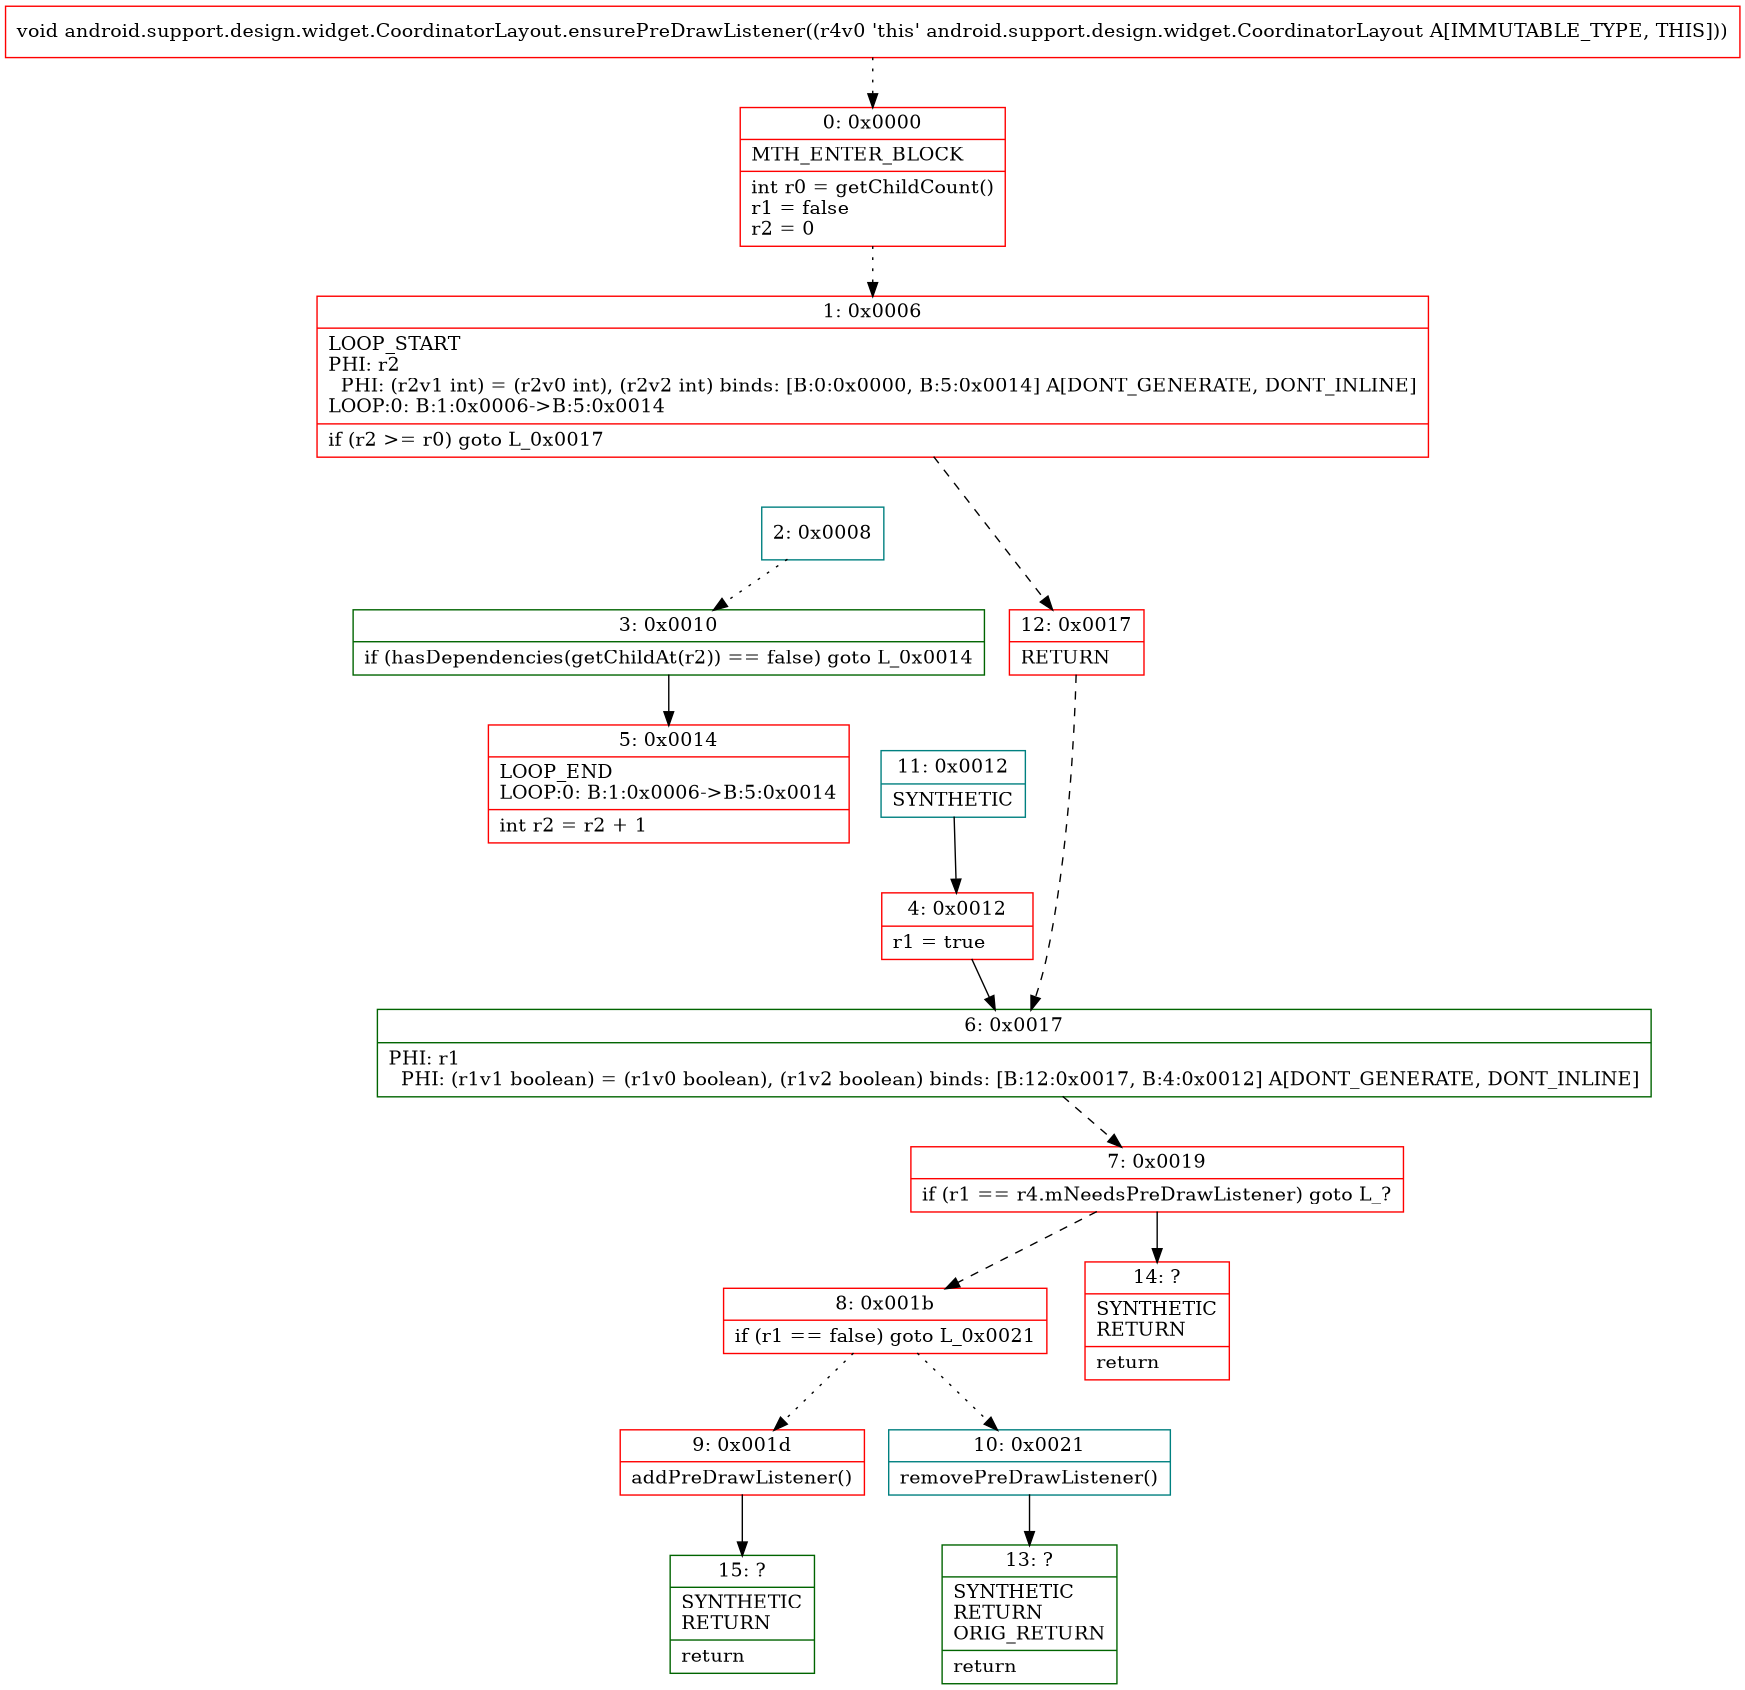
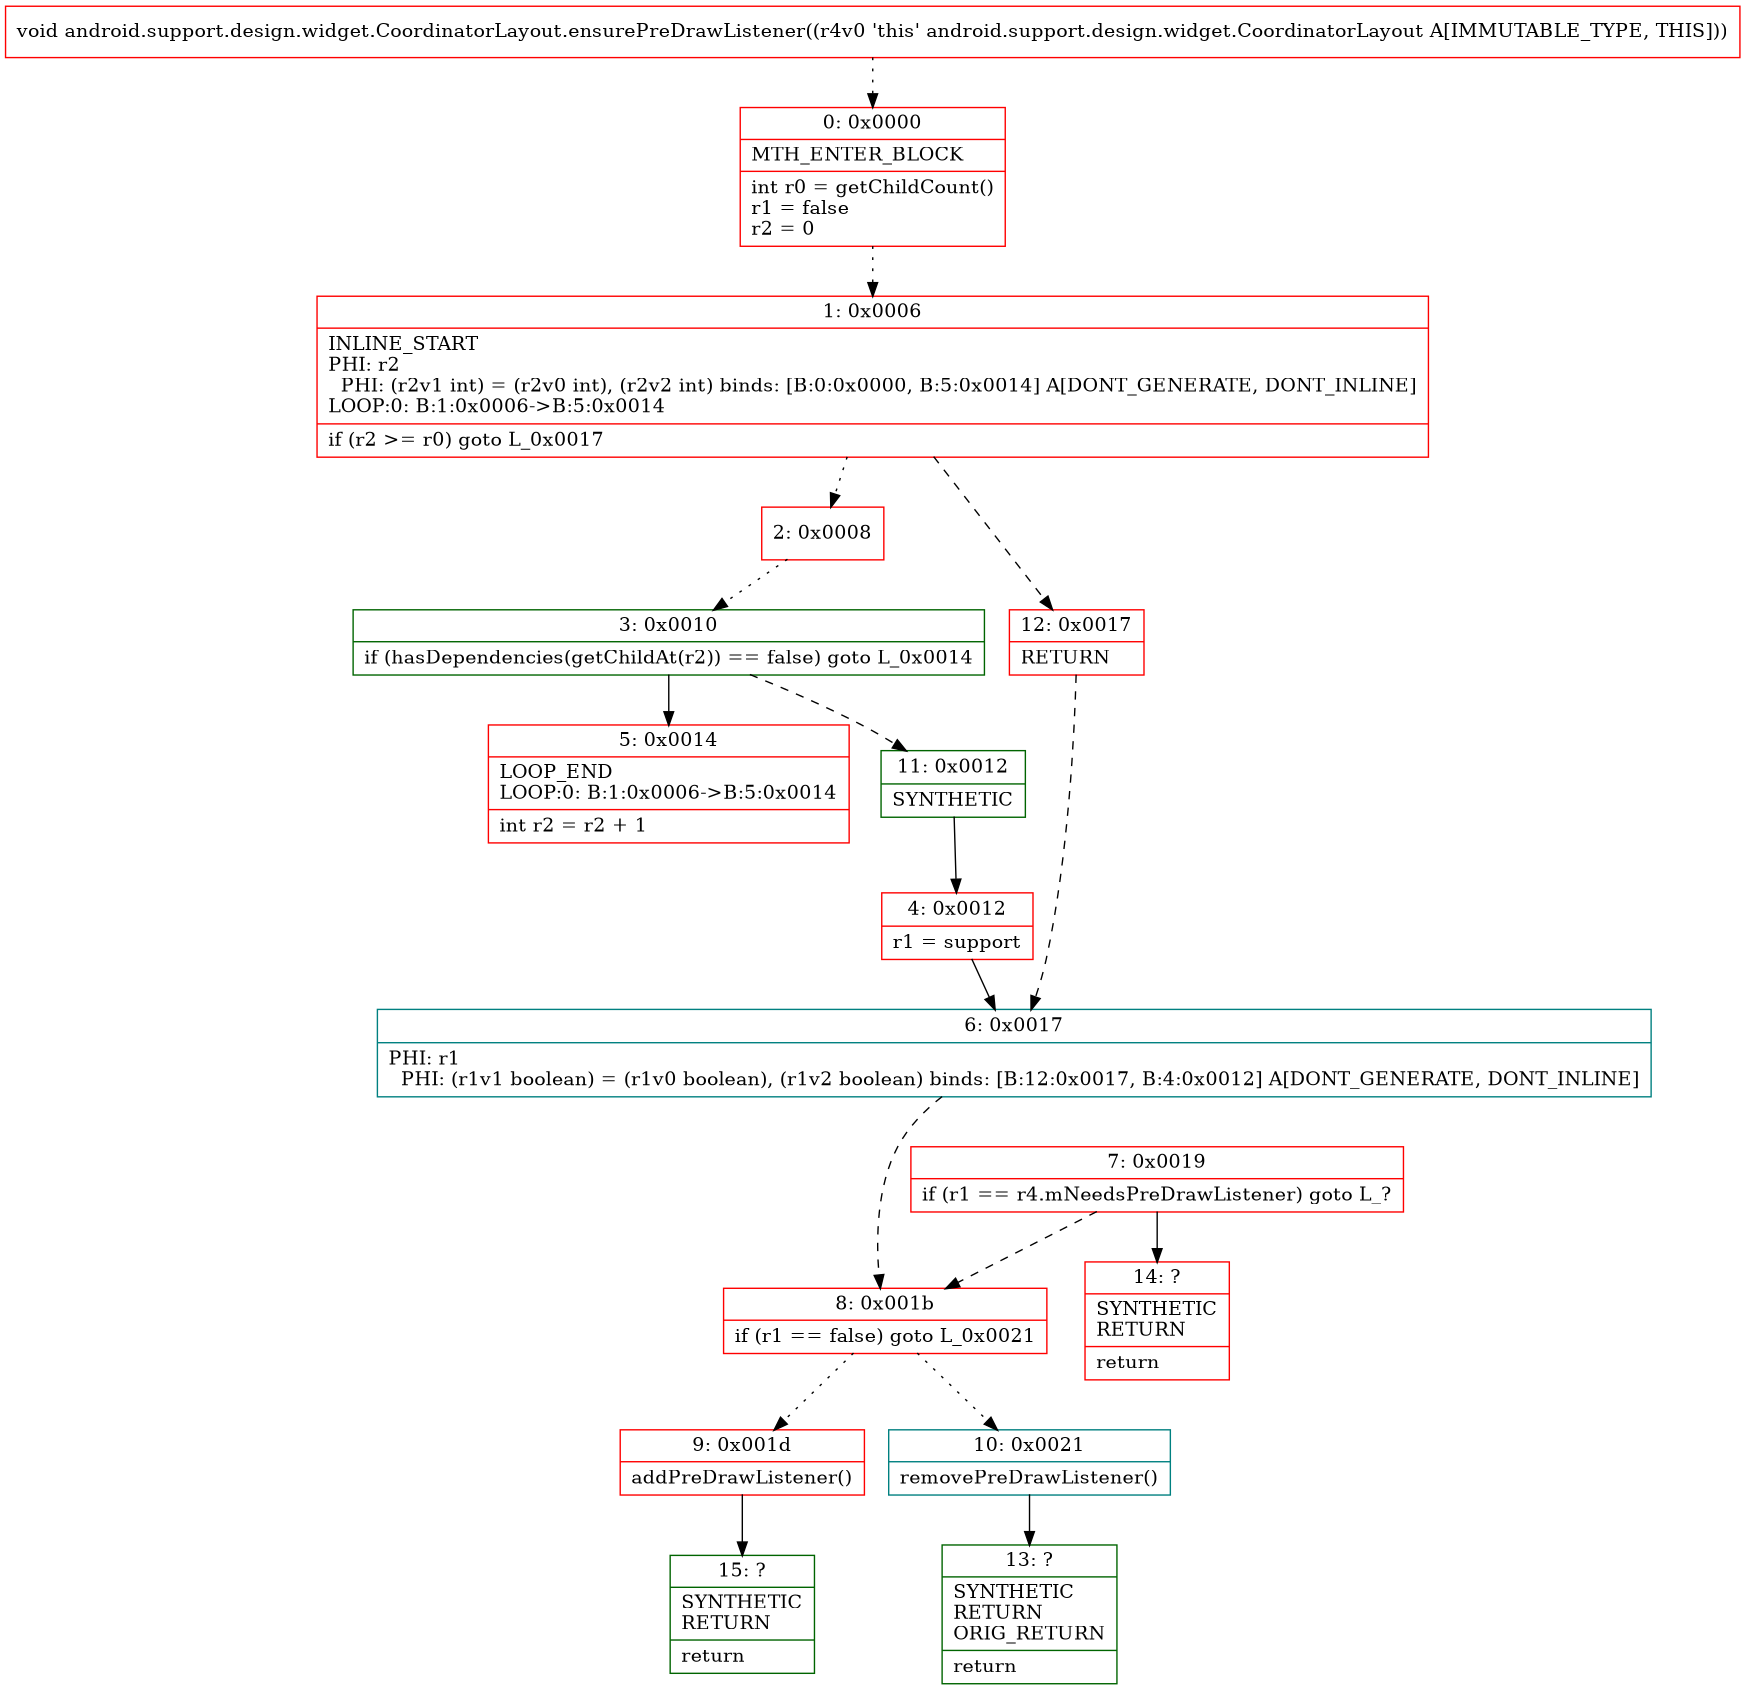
(395, 344) -> (404, 344)
none -> (841, 475)
(823, 533) -> (823, 533)
none -> (824, 706)
(953, 784) -> (953, 784)
(939, 942) -> (957, 942)
(1014, 1053) -> (1014, 1053)
(1087, 1117) -> (886, 1176)
